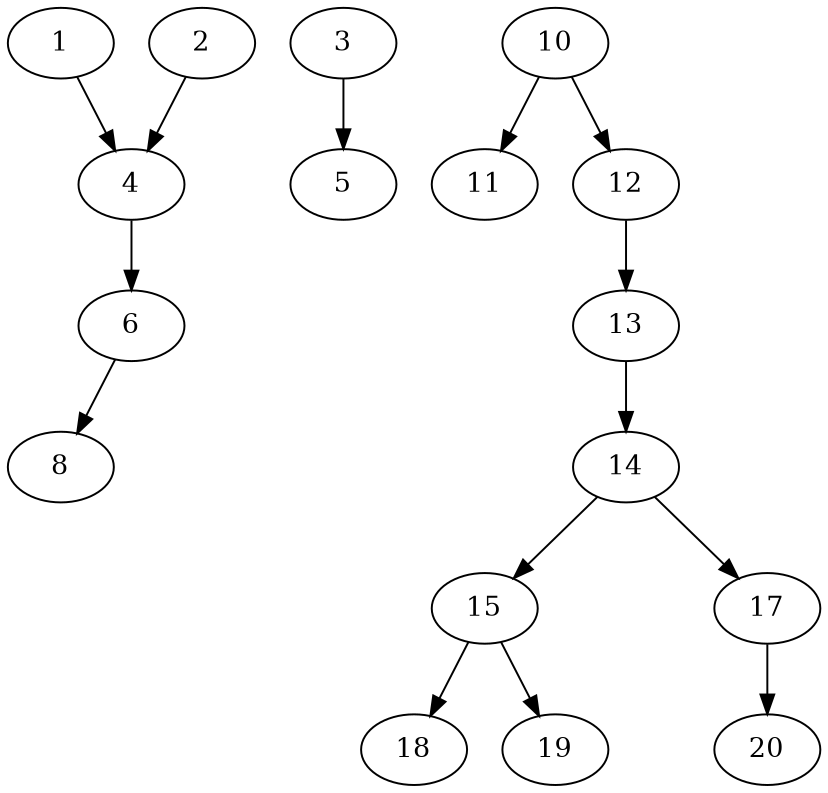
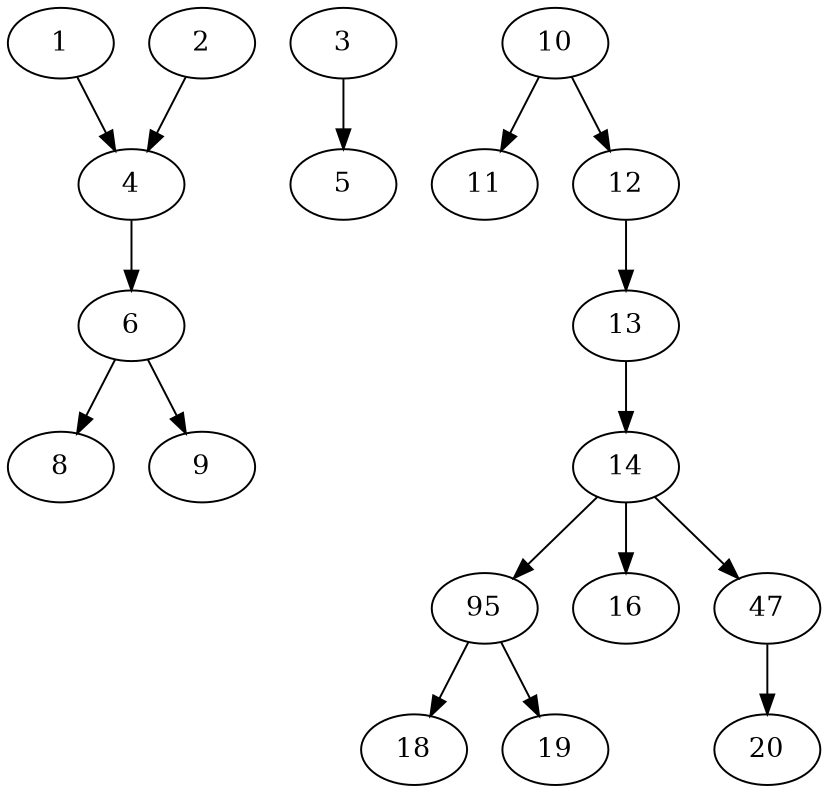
none -> (202, 467)
(485, 608) -> (485, 608)
none -> (626, 608)
(767, 608) -> (767, 608)
